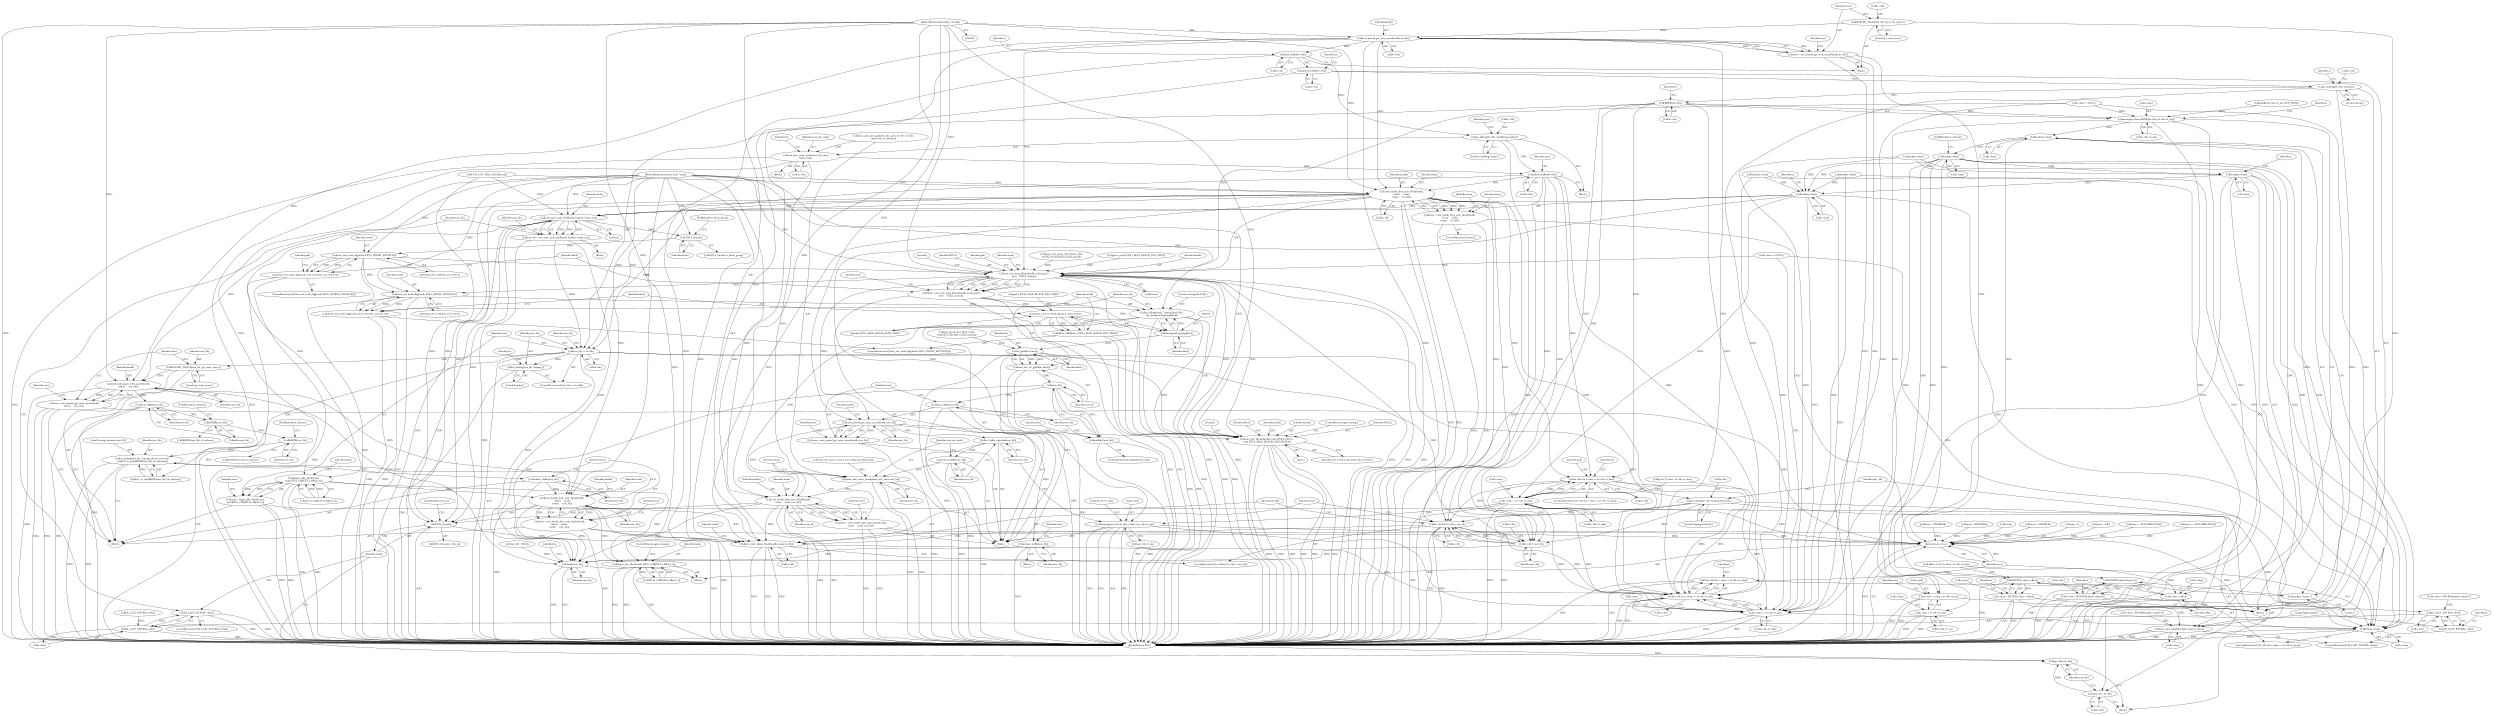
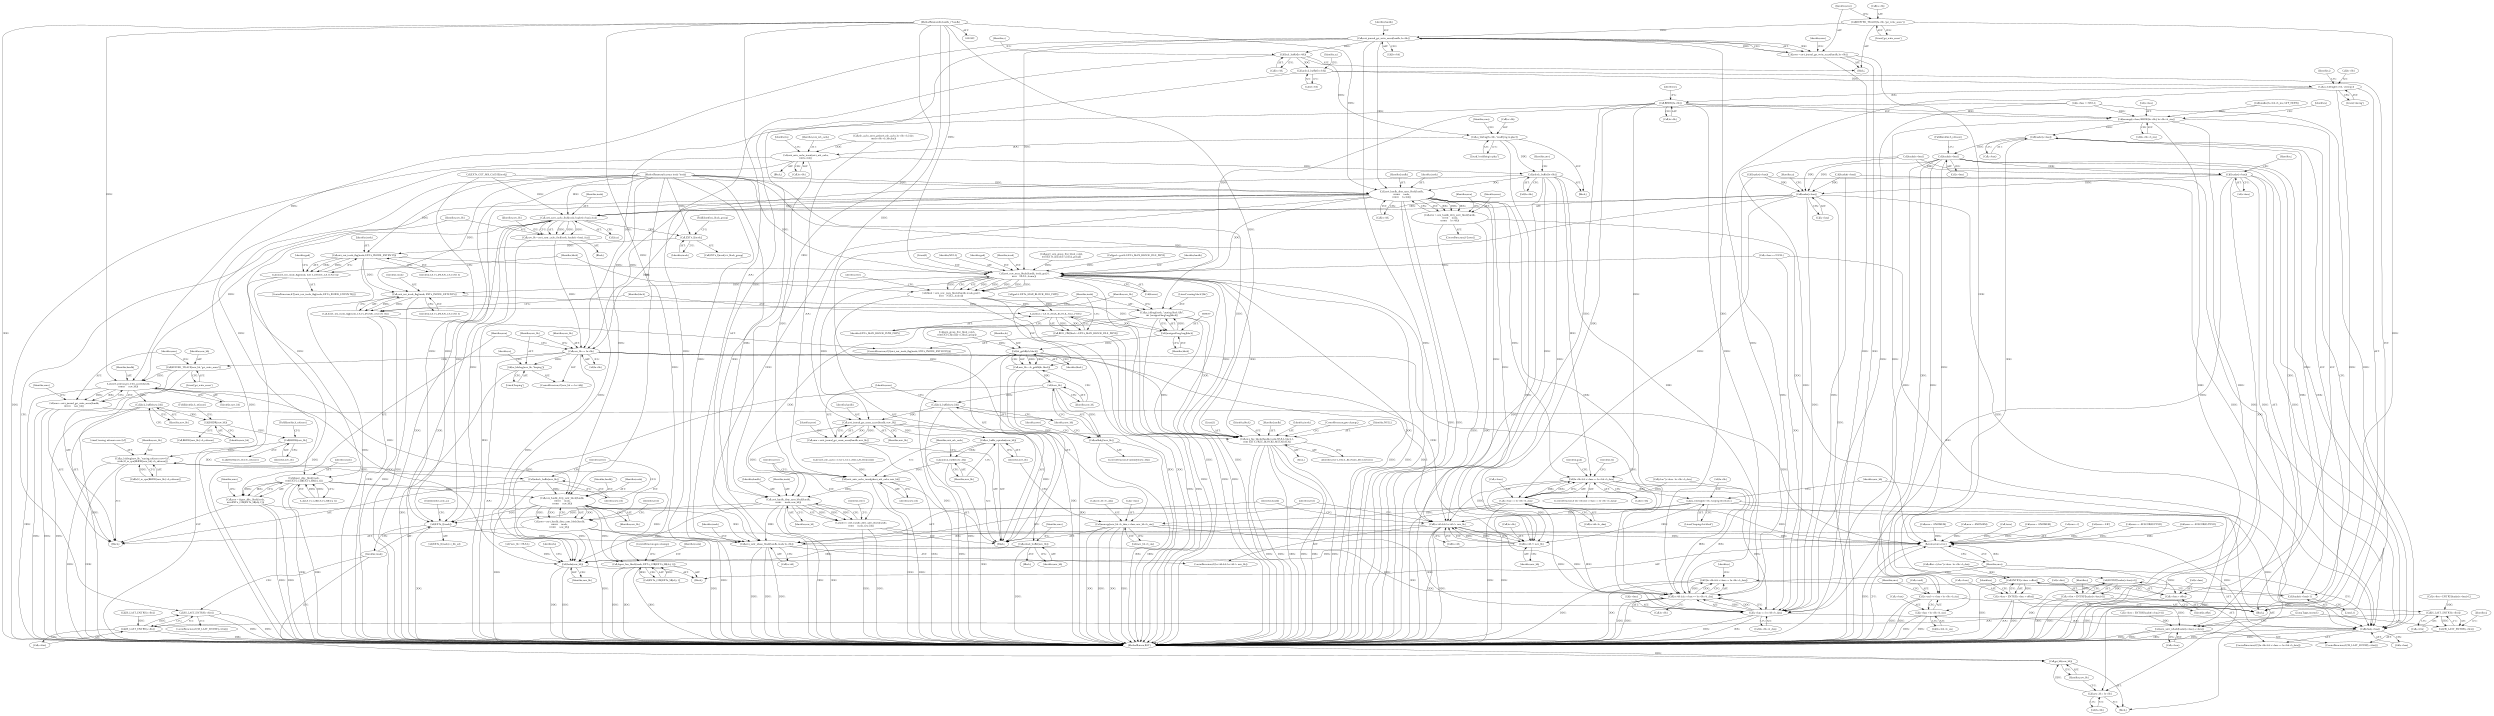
(1157, 30) -> none
(363, 390) -> (1152, 377)
